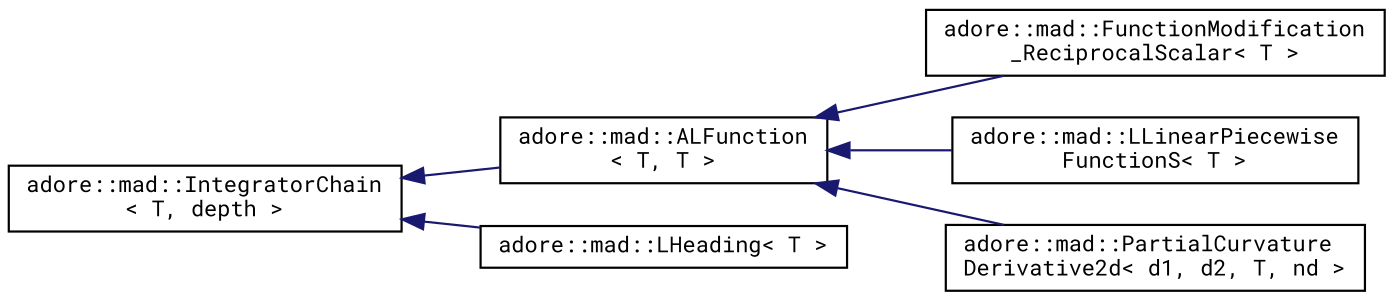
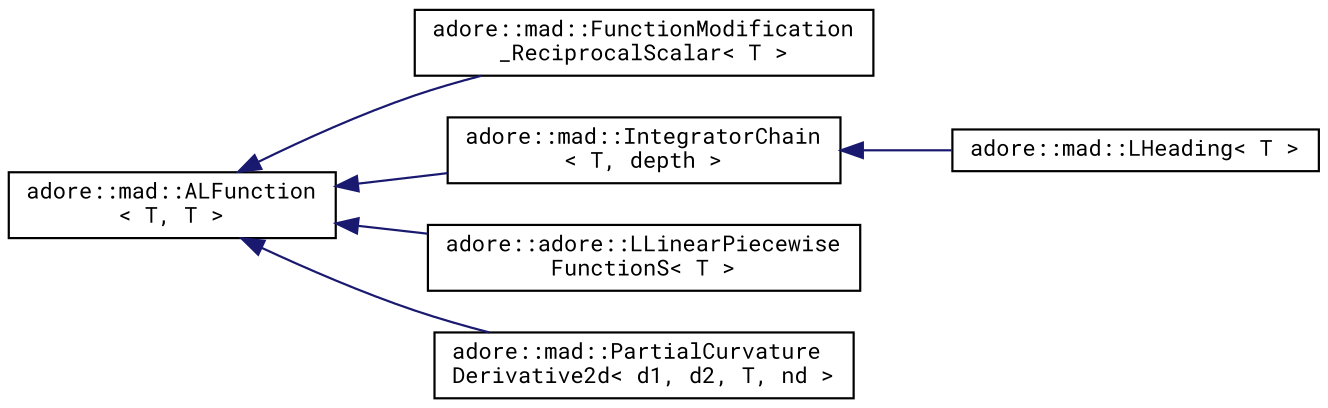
(1155, 150) -> (644, 258)
(462, 172) -> (403, 178)
